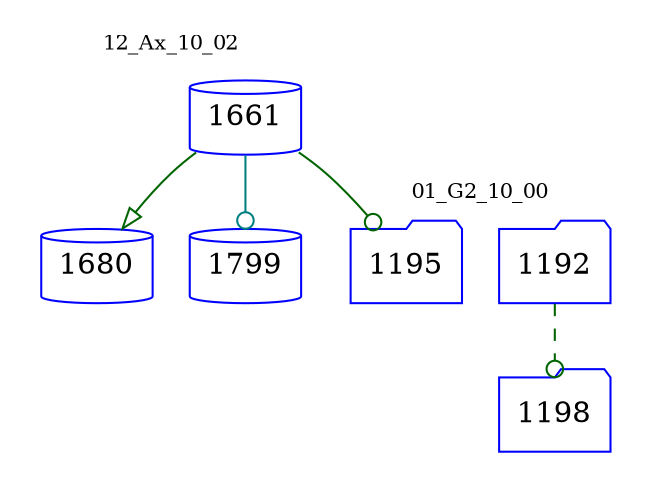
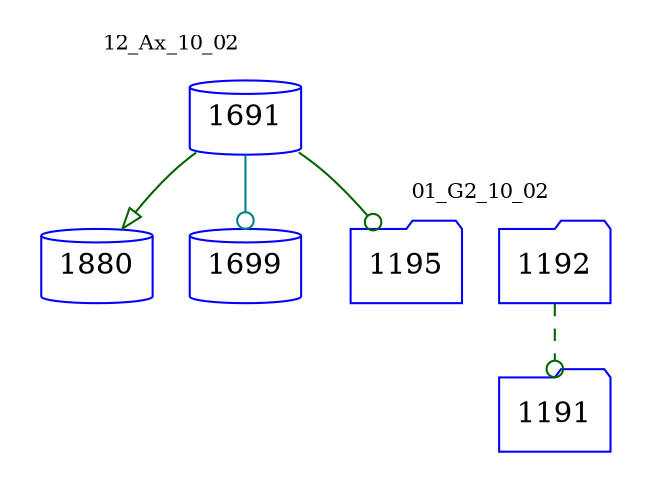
(245, 118) -> (245, 118)
(481, 193) -> (481, 193)
(97, 266) -> (97, 266)
(245, 266) -> (245, 266)
(555, 415) -> (555, 415)
